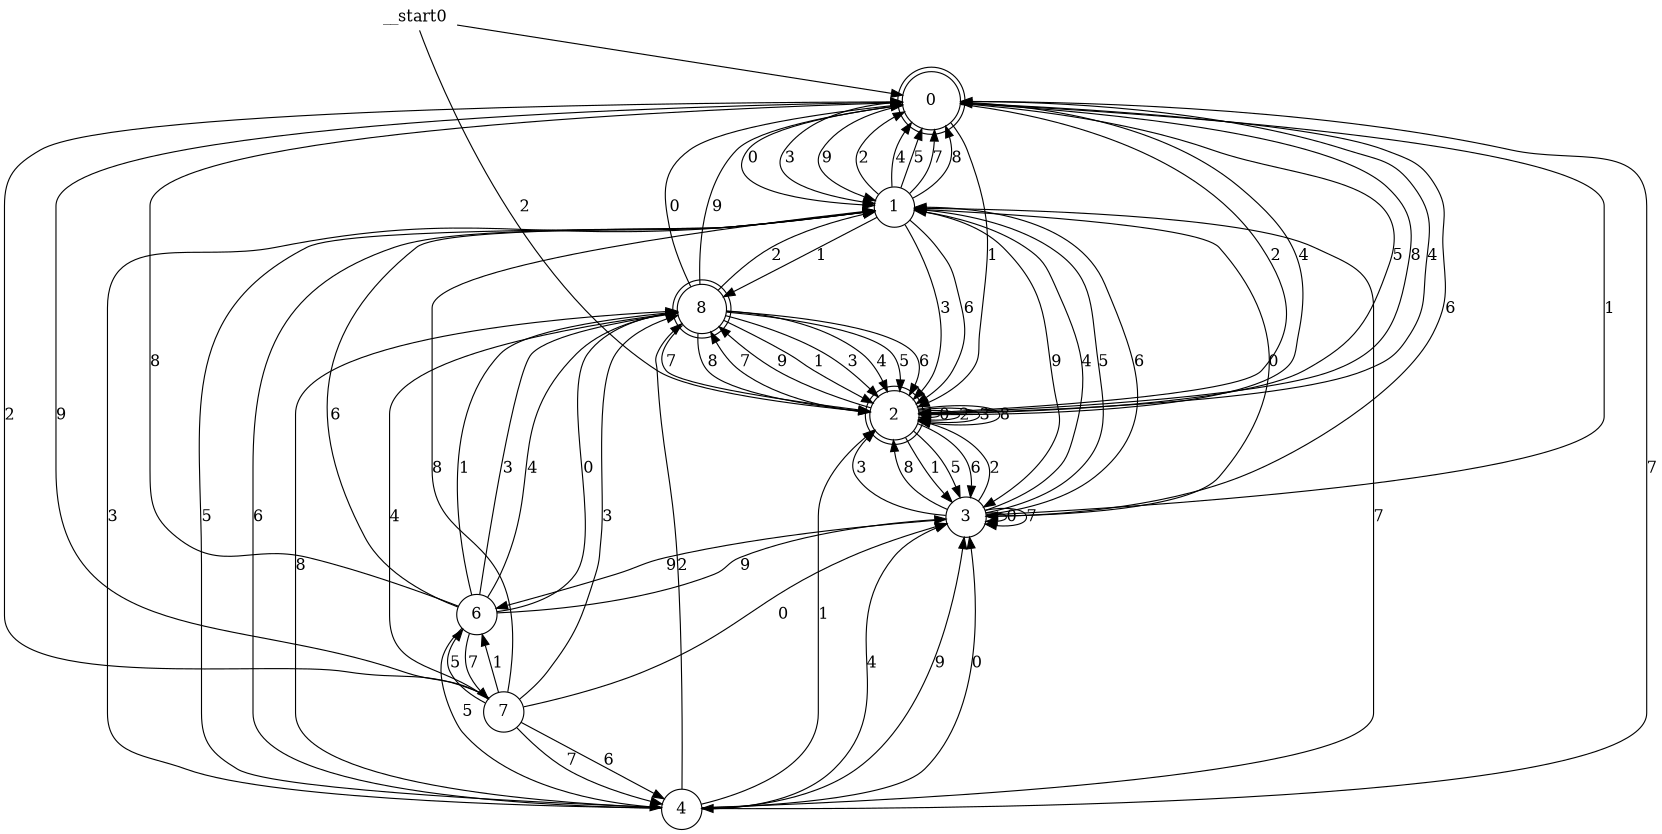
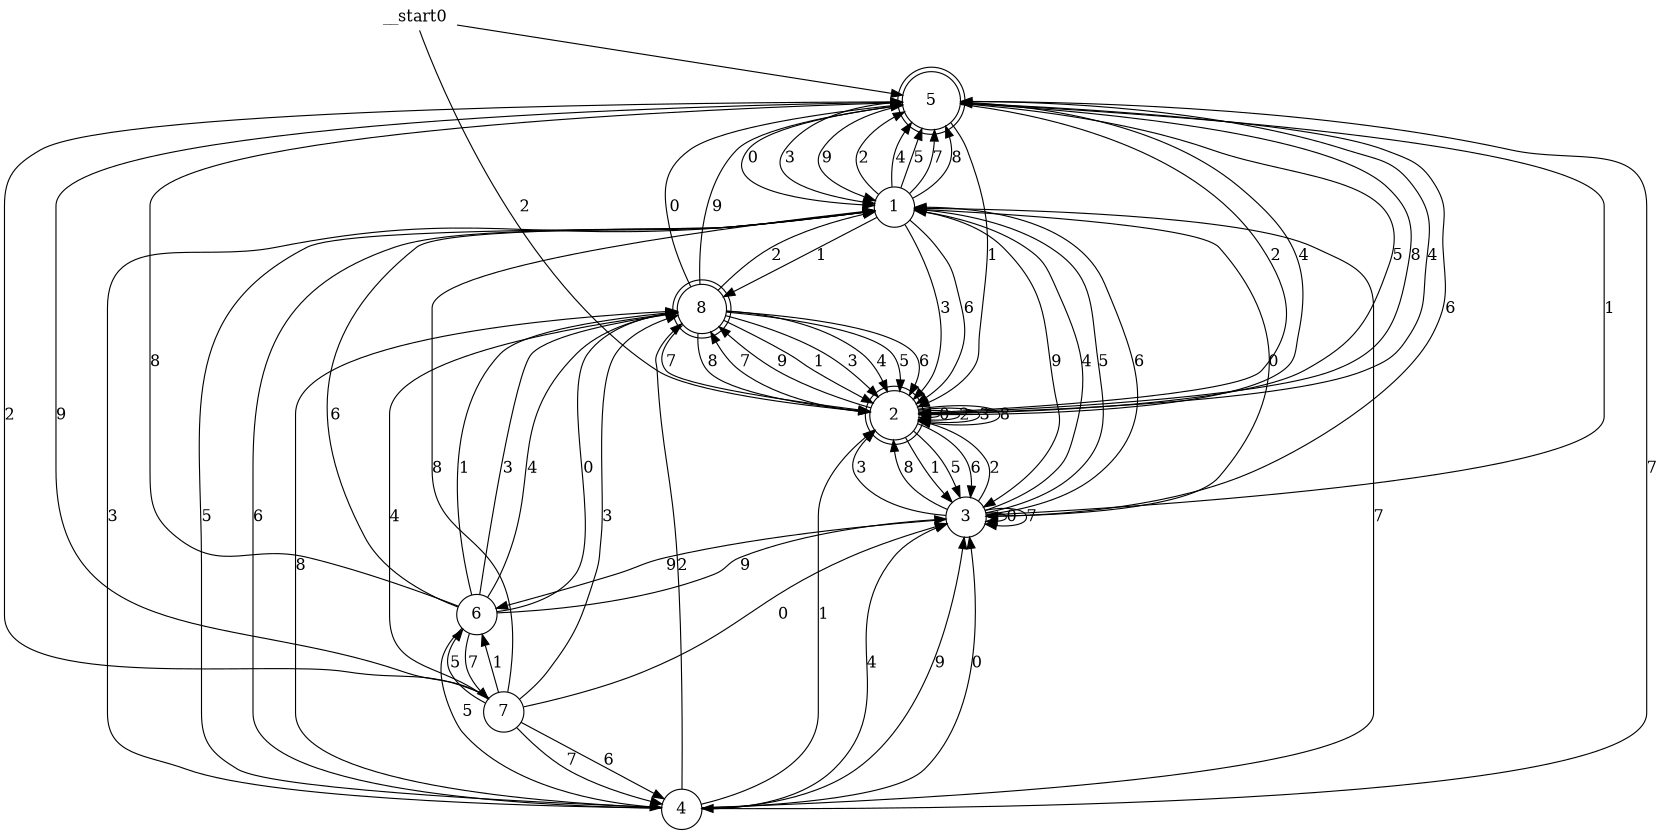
(931, 101) -> (931, 101)
